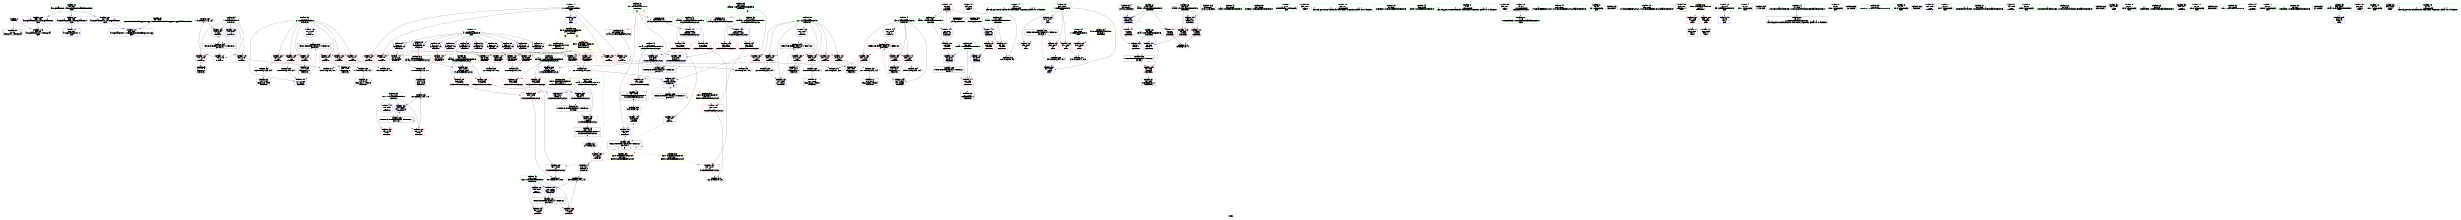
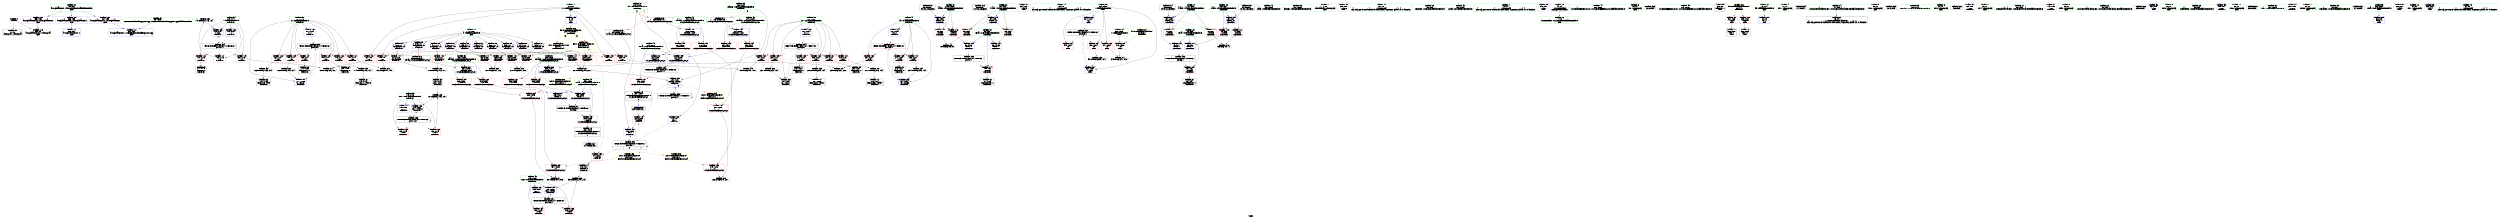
(939, 13) -> (948, 20)
